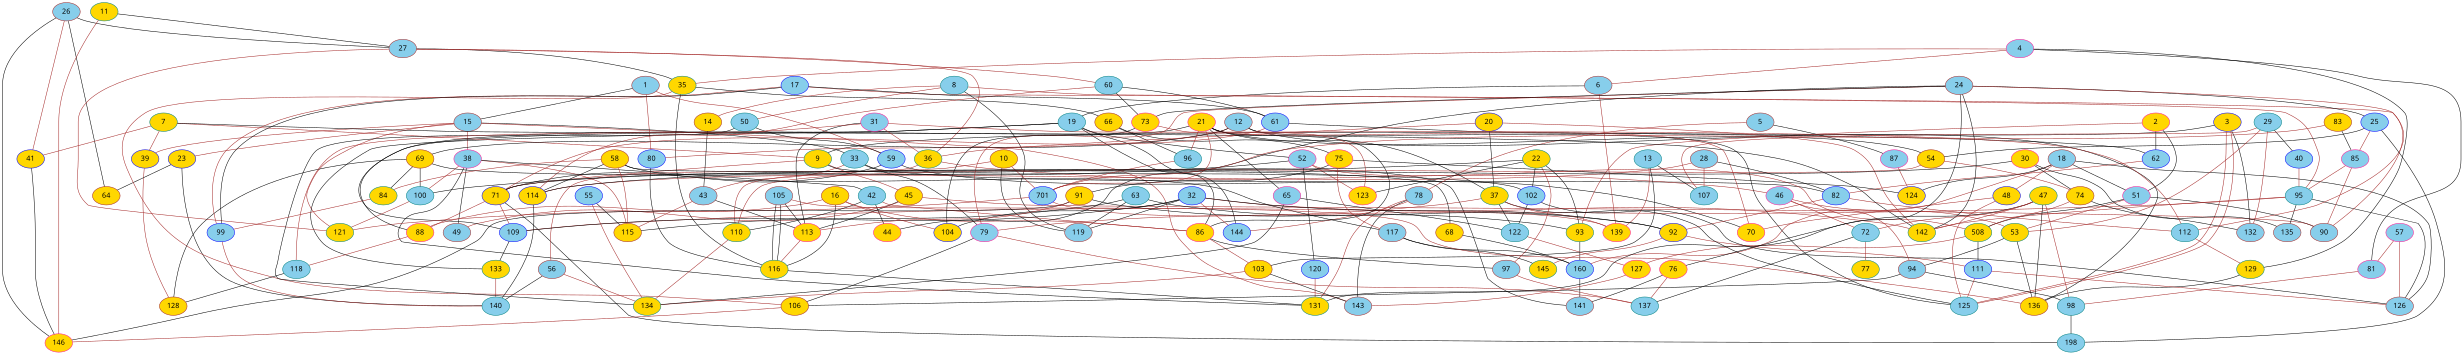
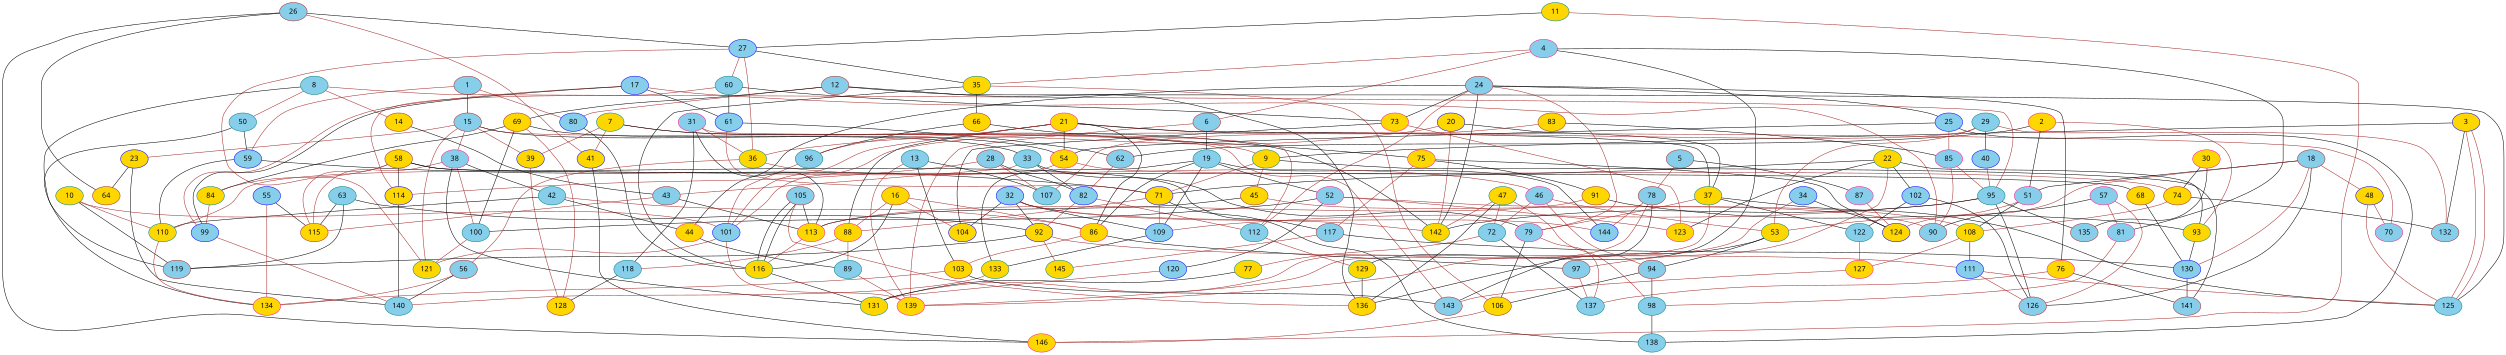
(403, 49) -> (743, 49)
(393, 141) -> (680, 211)
(1004, 159) -> (70, 196)
(1931, 159) -> (1064, 159)
(2156, 159) -> (1120, 159)
(1278, 171) -> none
(977, 174) -> (792, 136)
(1987, 178) -> (2080, 188)
(1322, 182) -> (180, 174)
(261, 187) -> (574, 215)
(1043, 196) -> (726, 233)
(1287, 196) -> none
none -> (1803, 196)
(2233, 207) -> (2050, 207)
(2109, 209) -> (1740, 212)
(1135, 214) -> (609, 257)
(486, 230) -> none
(457, 233) -> none
(1751, 233) -> (2389, 233)
(1978, 233) -> (1970, 233)
(1676, 245) -> (1077, 282)
(1468, 250) -> (1183, 254)
none -> (848, 269)
(1580, 269) -> (2187, 269)
(647, 306) -> (267, 306)
(2071, 343) -> (1652, 343)
